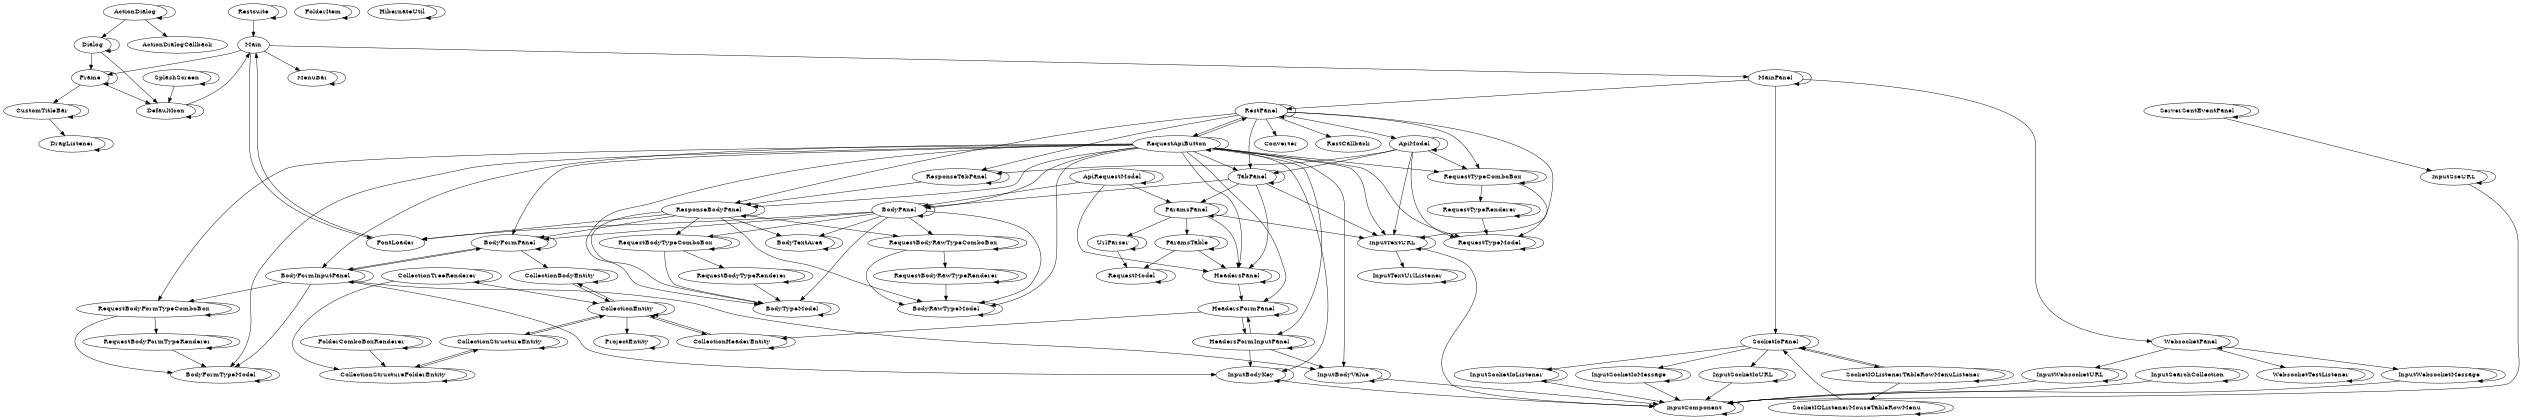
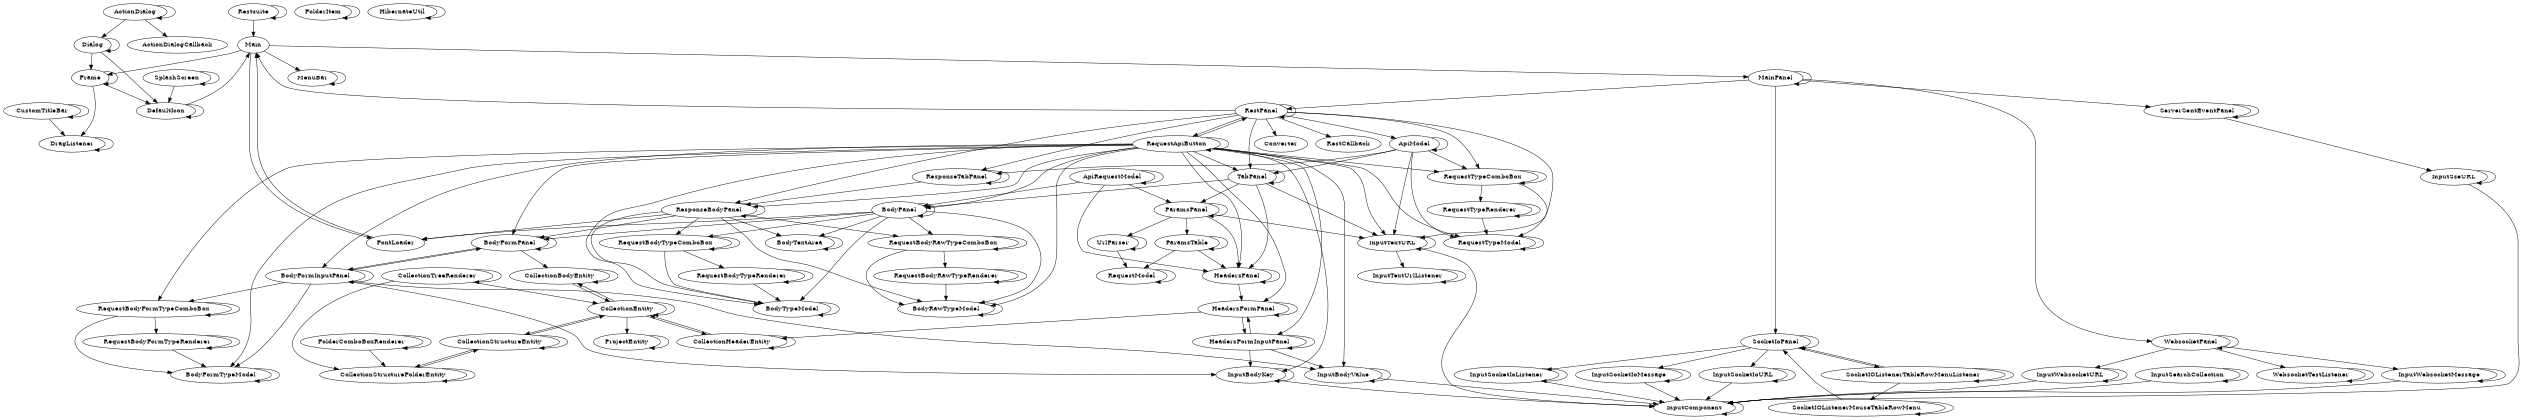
(69, 93) -> (95, 111)
none -> (1974, 93)
none -> (740, 107)
